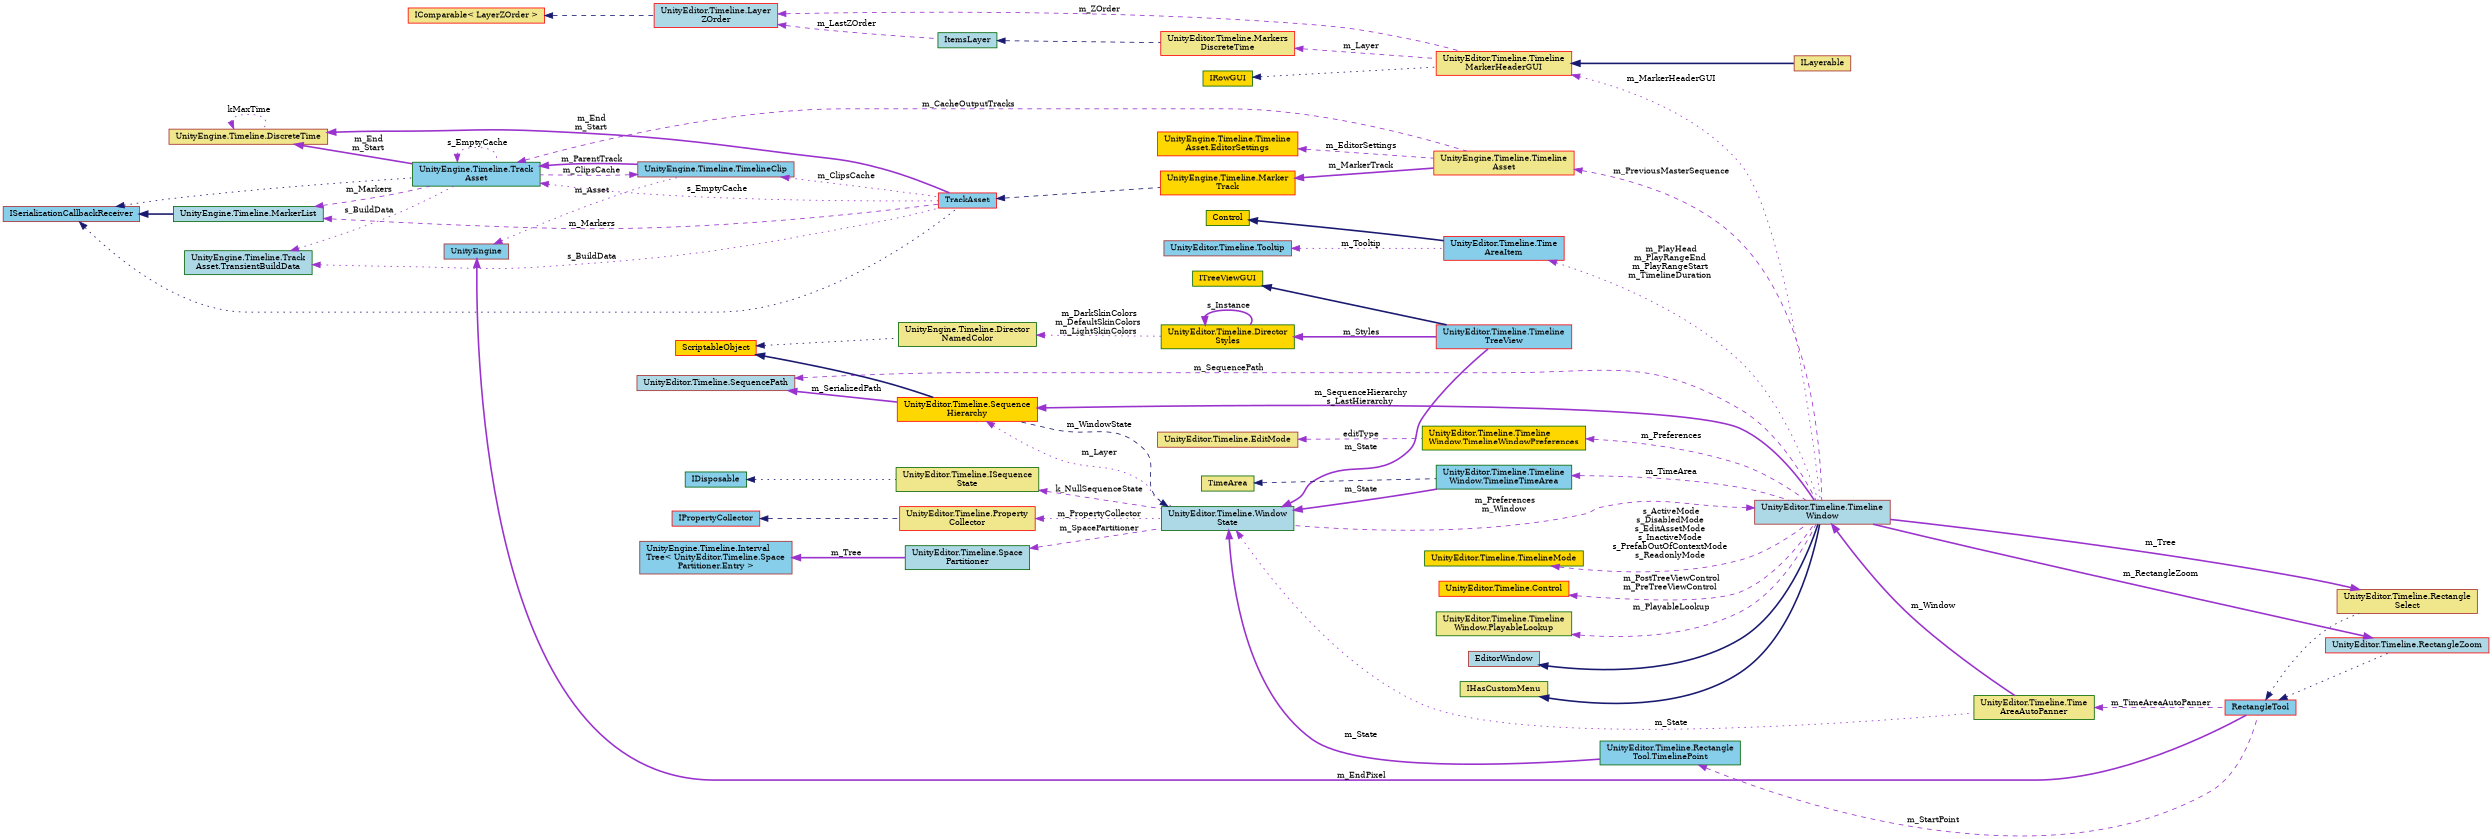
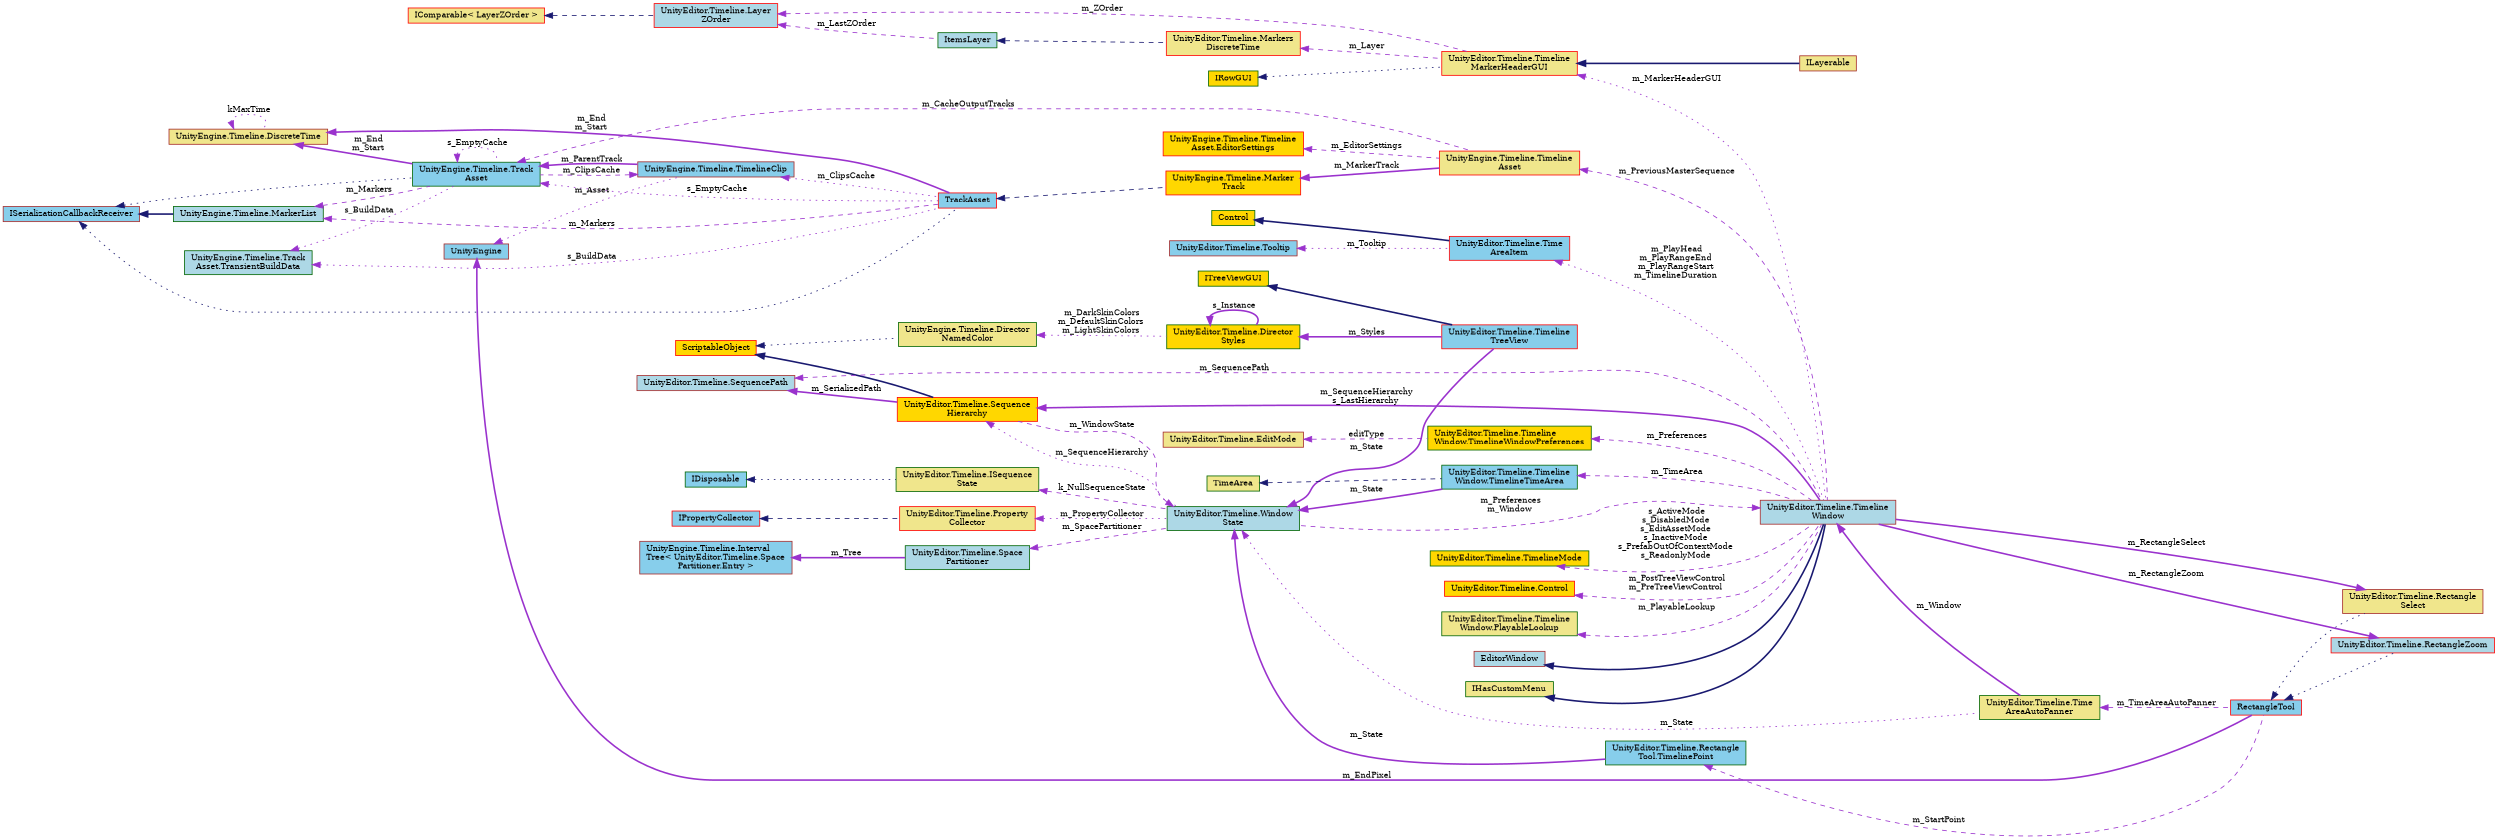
(1112, 432) -> (1115, 432)
(1098, 453) -> (1101, 453)
(2160, 543) -> (2165, 543)
